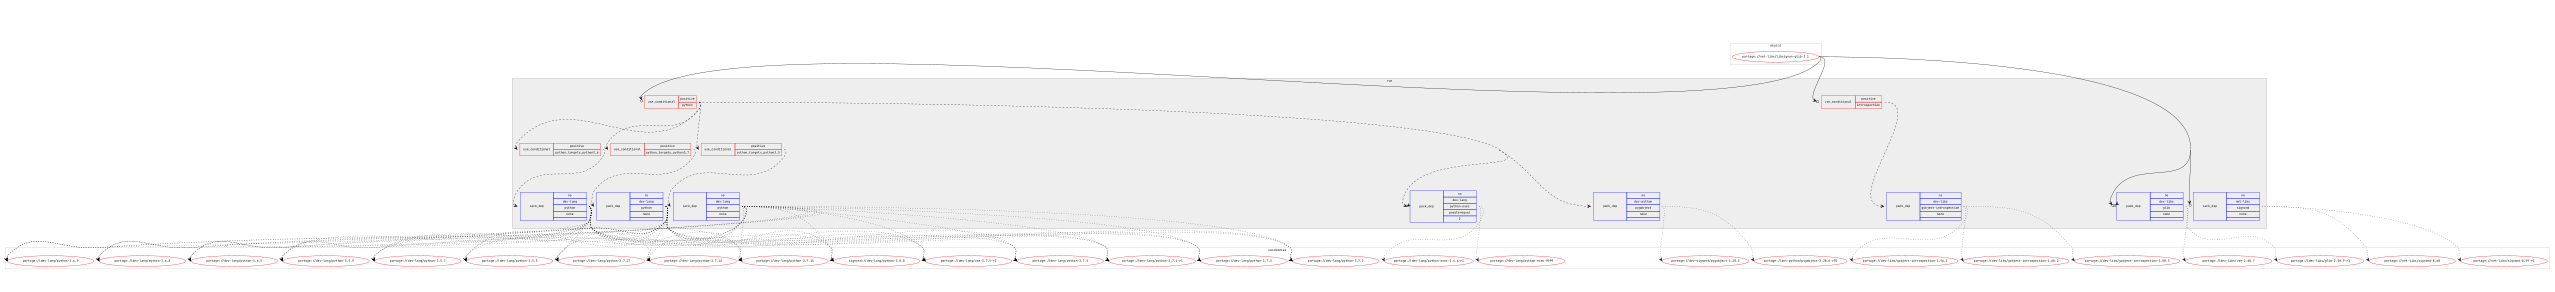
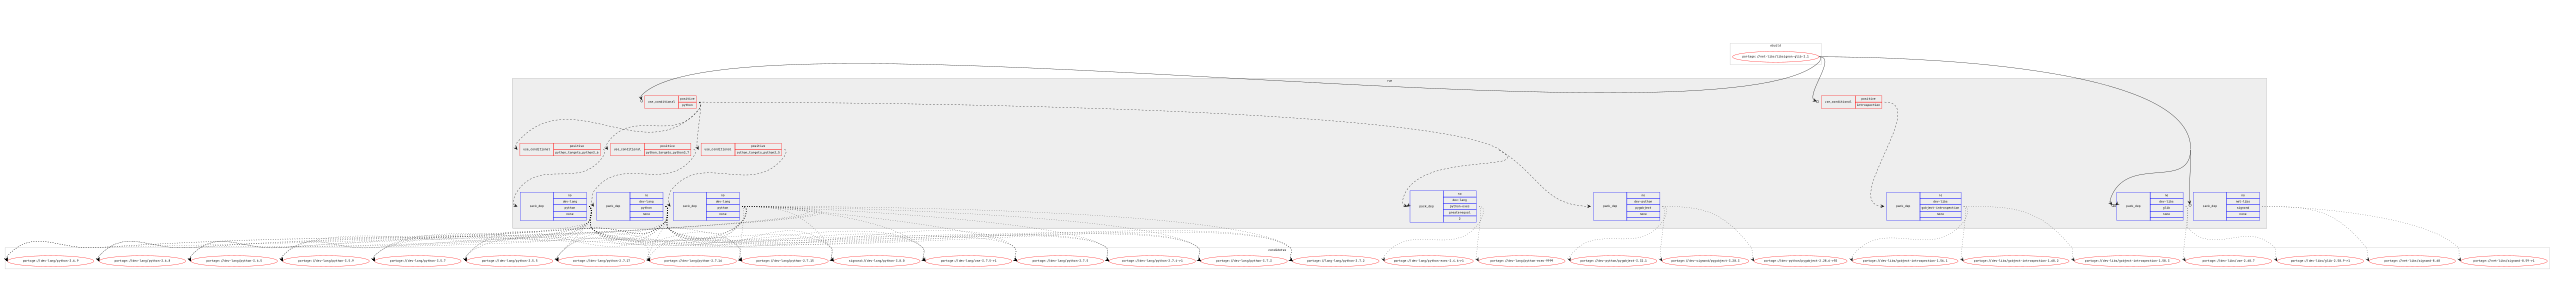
(1336, 261) -> (1336, 261)
none -> (1614, 261)
